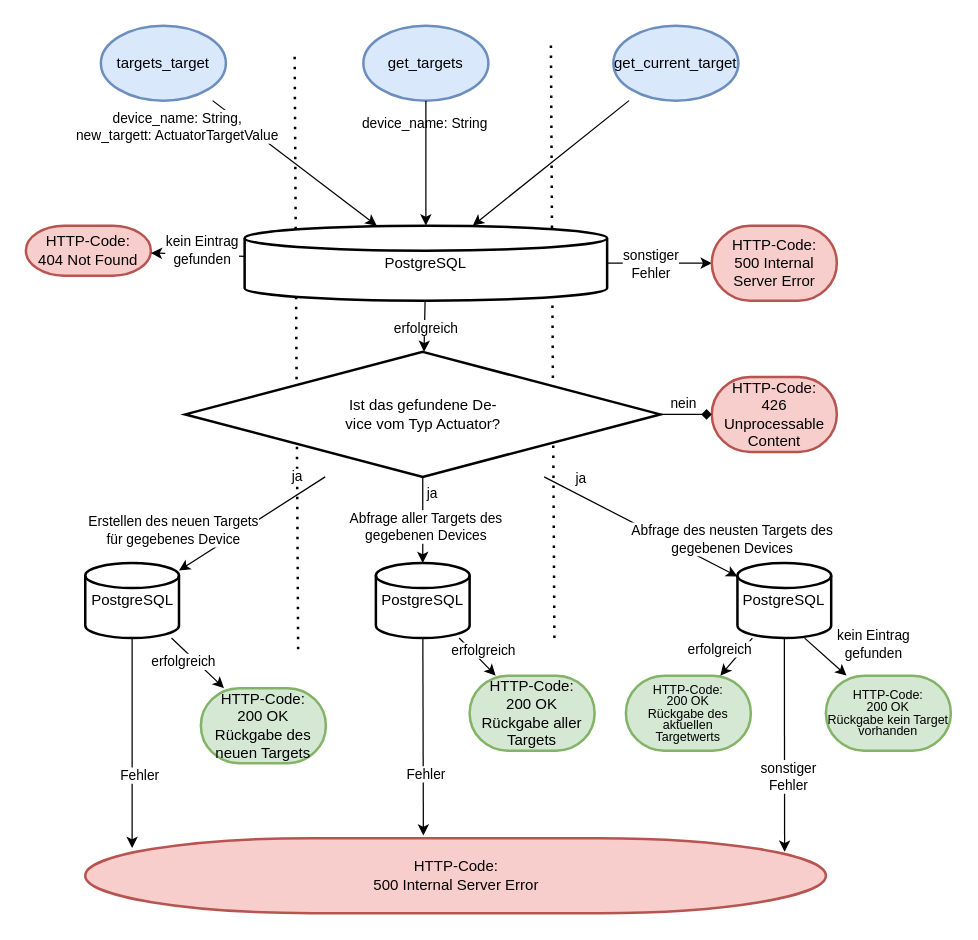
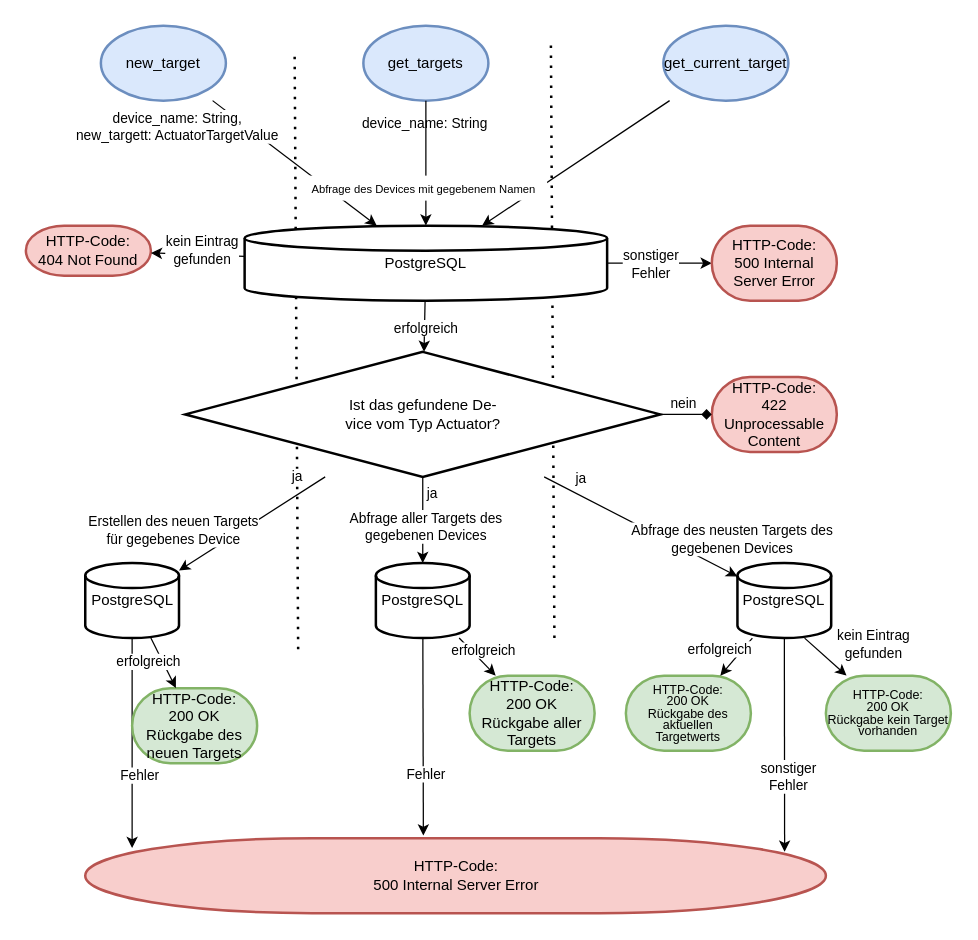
(163, 63) -> (163, 63)
(676, 63) -> (726, 63)
none -> (424, 188)
(774, 414) -> (774, 414)
(263, 726) -> (194, 726)
